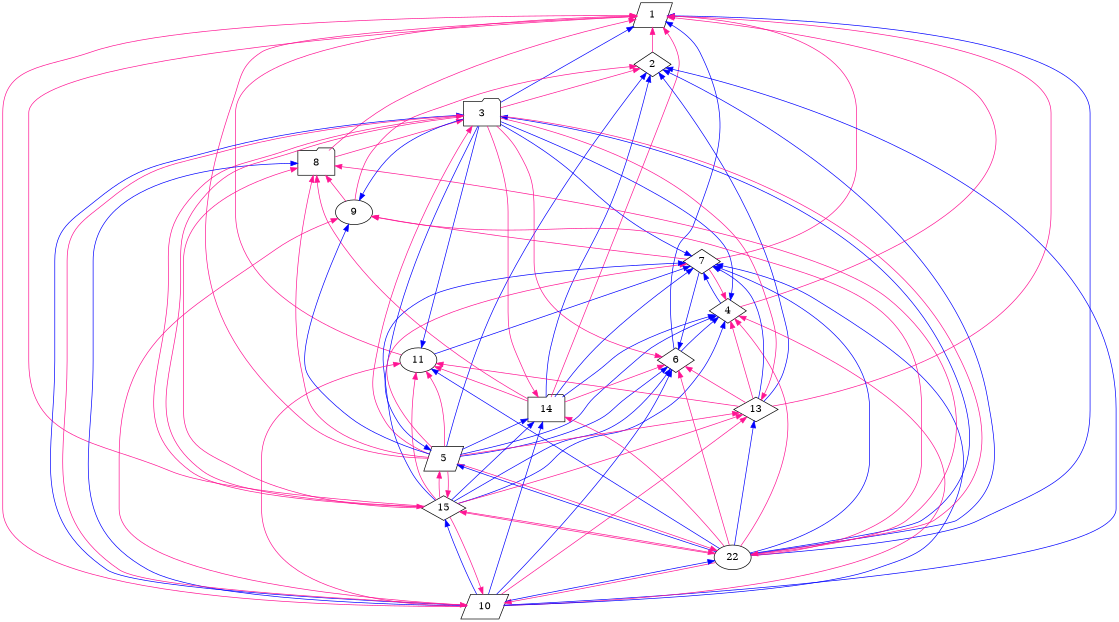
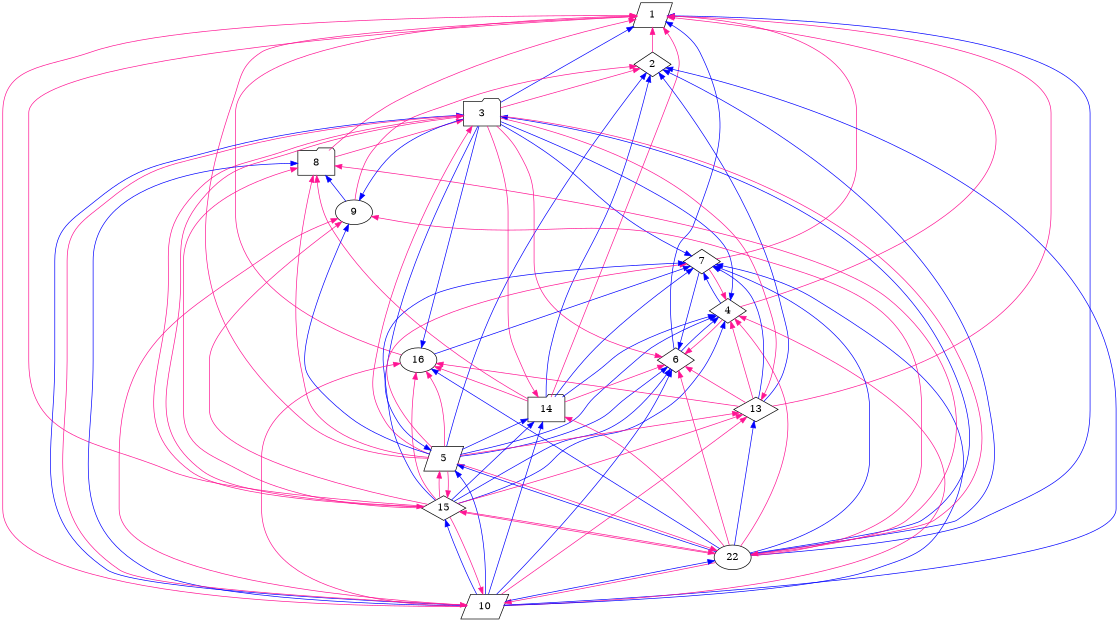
(338, 191) -> (338, 191)
(525, 239) -> (211, 414)
none -> (707, 335)
(418, 360) -> (418, 360)
none -> (482, 533)
